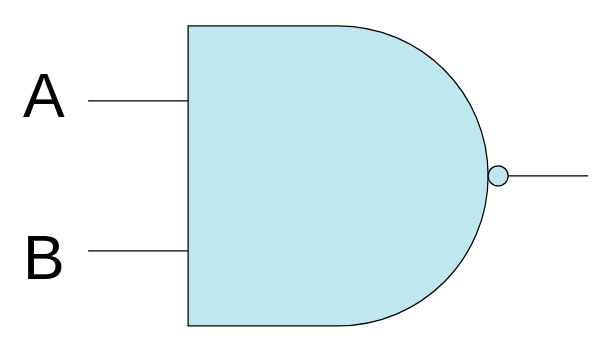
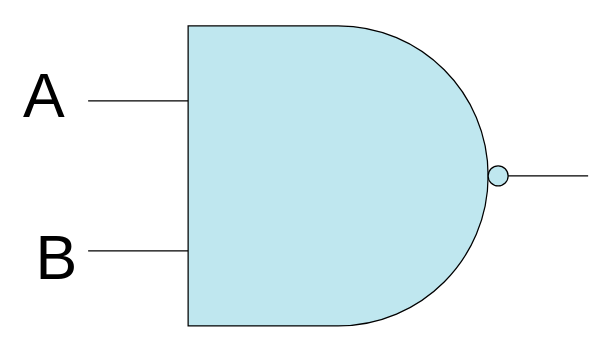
(44, 257) -> (57, 257)
